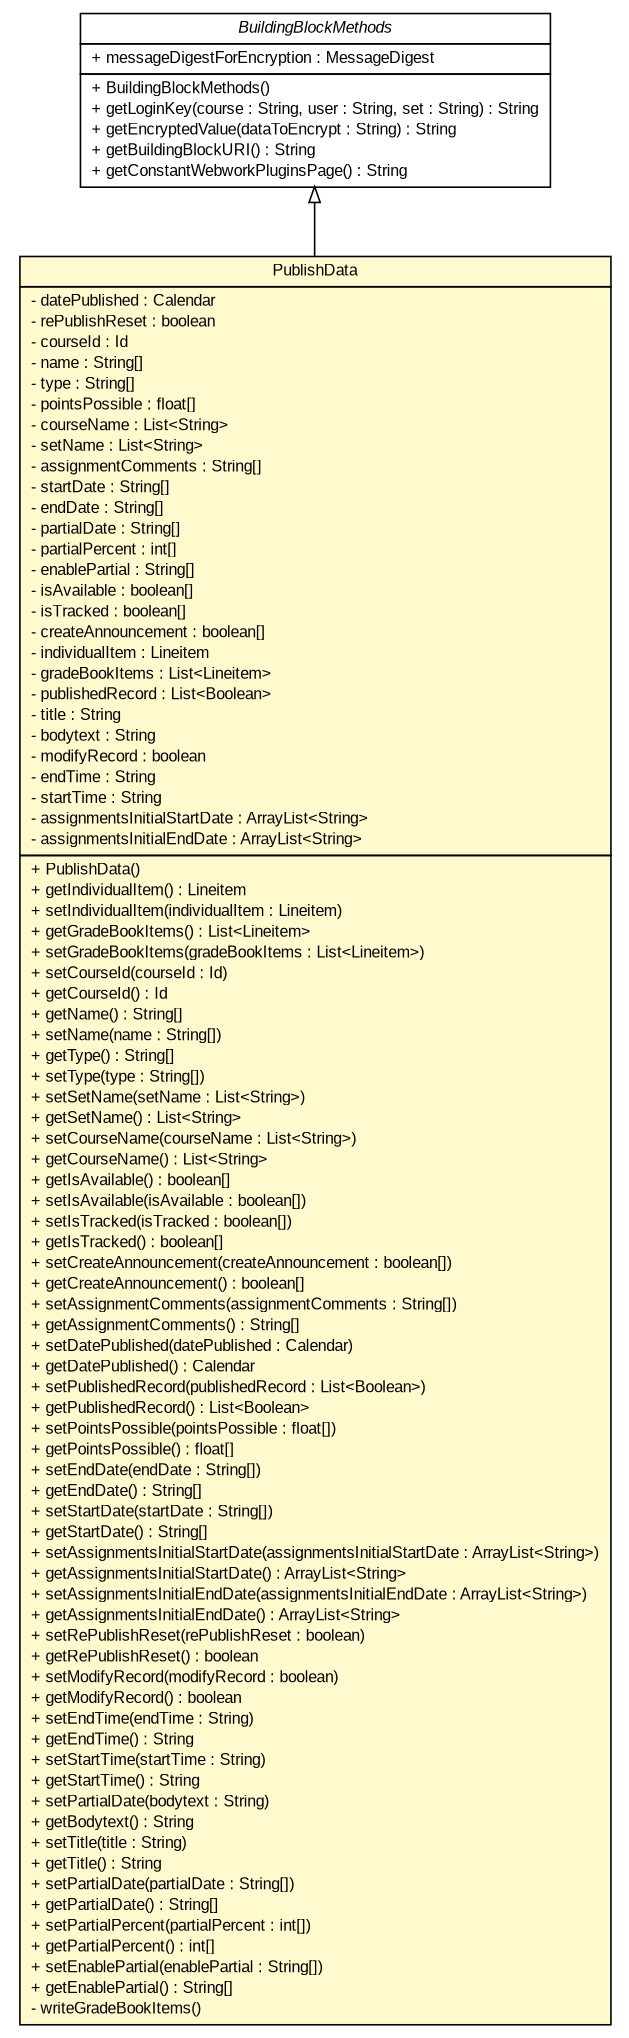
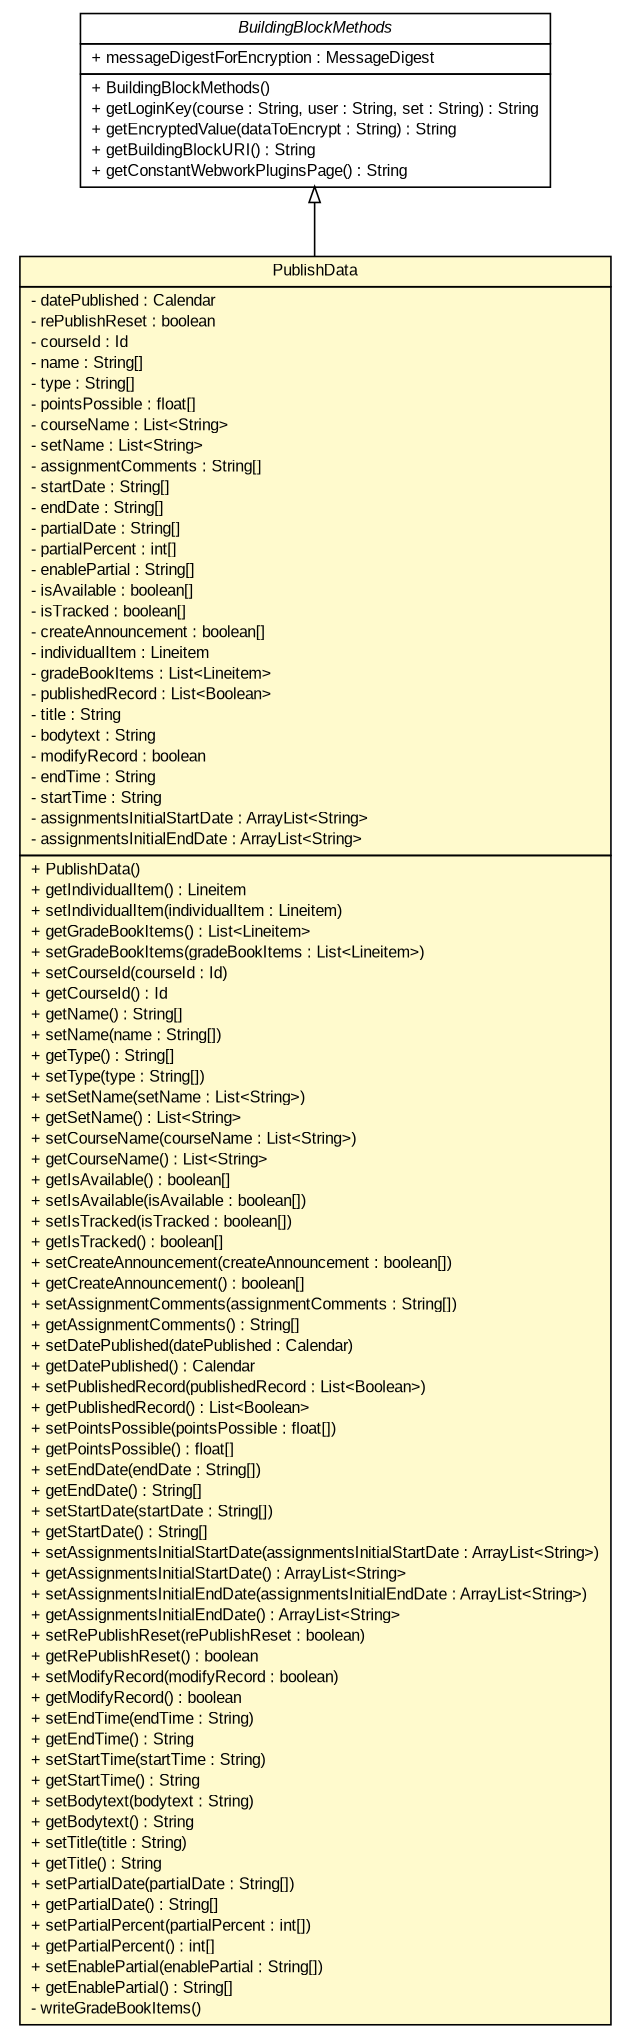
(151, 1802) -> (143, 1802)
